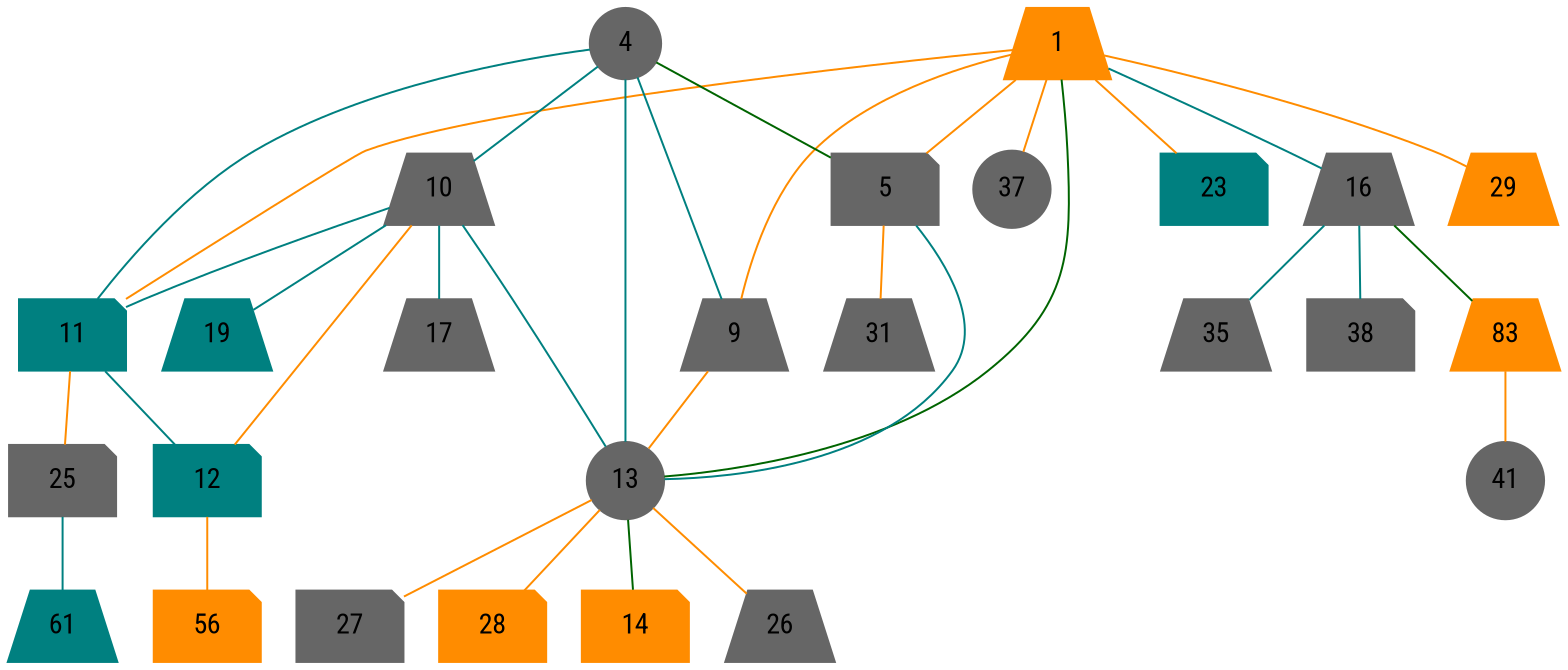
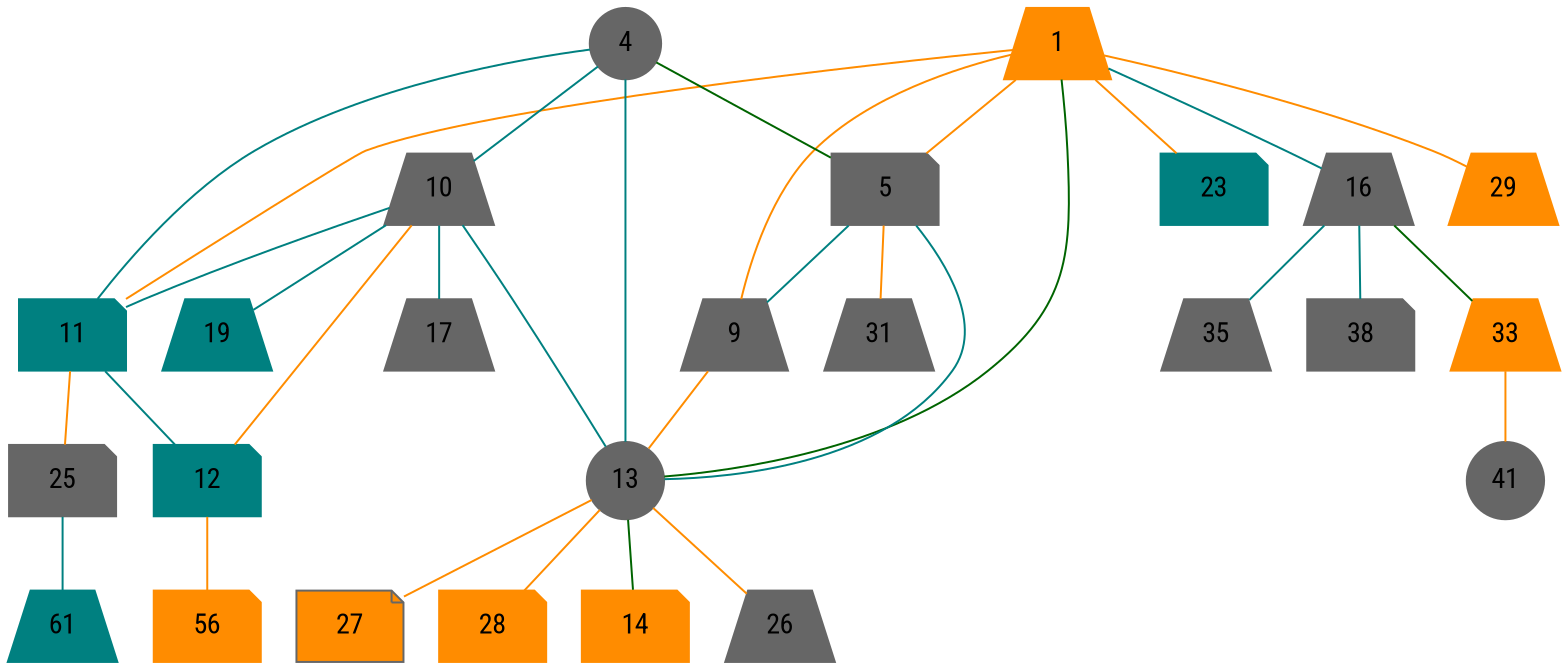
(680, 188) -> (808, 264)
(1012, 189) -> none
(1505, 335) -> (1505, 335)
(350, 626) -> (350, 626)
